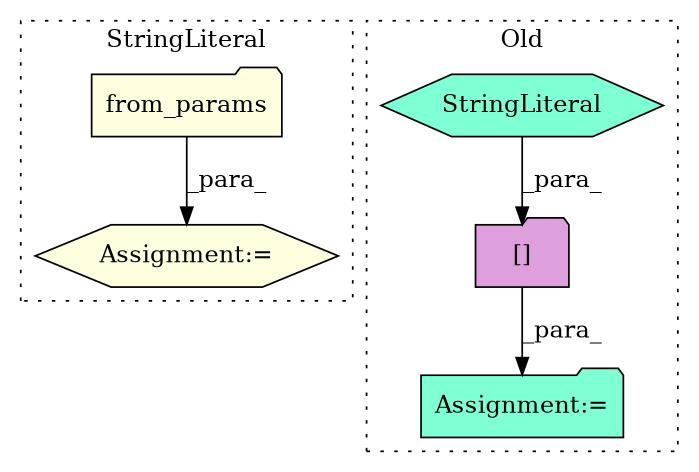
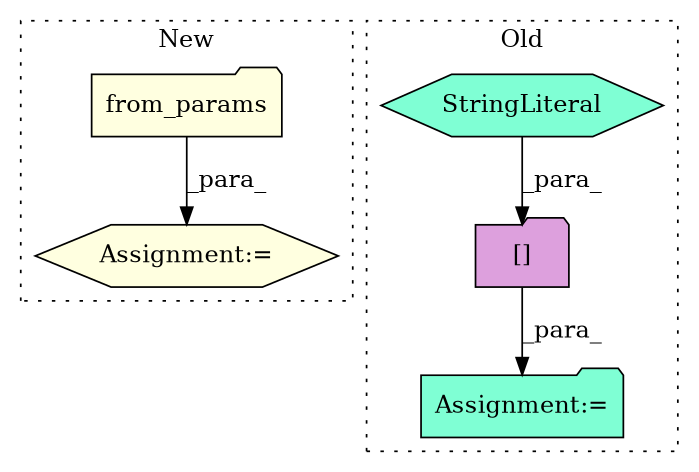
(187, 41) -> (187, 41)
